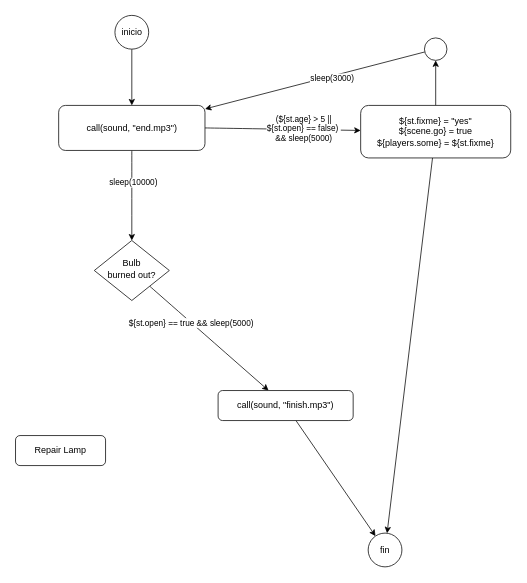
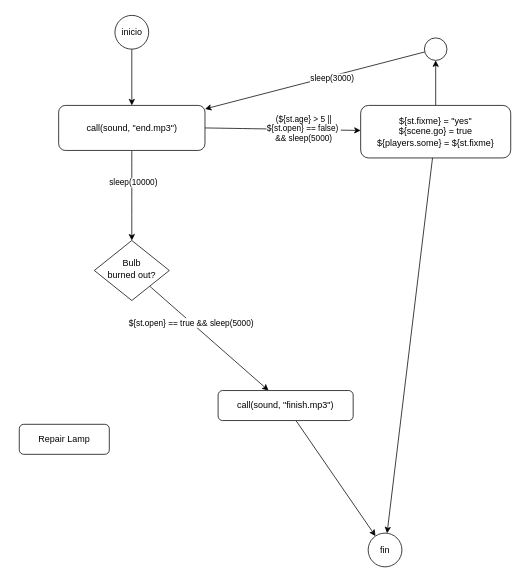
(60, 450) -> (64, 439)
